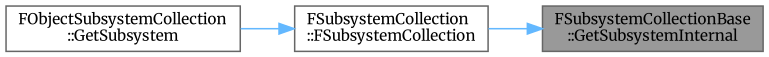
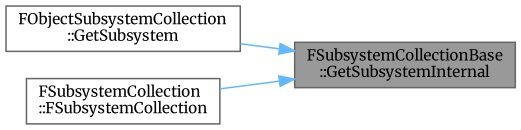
(260, 29) -> (260, 46)
